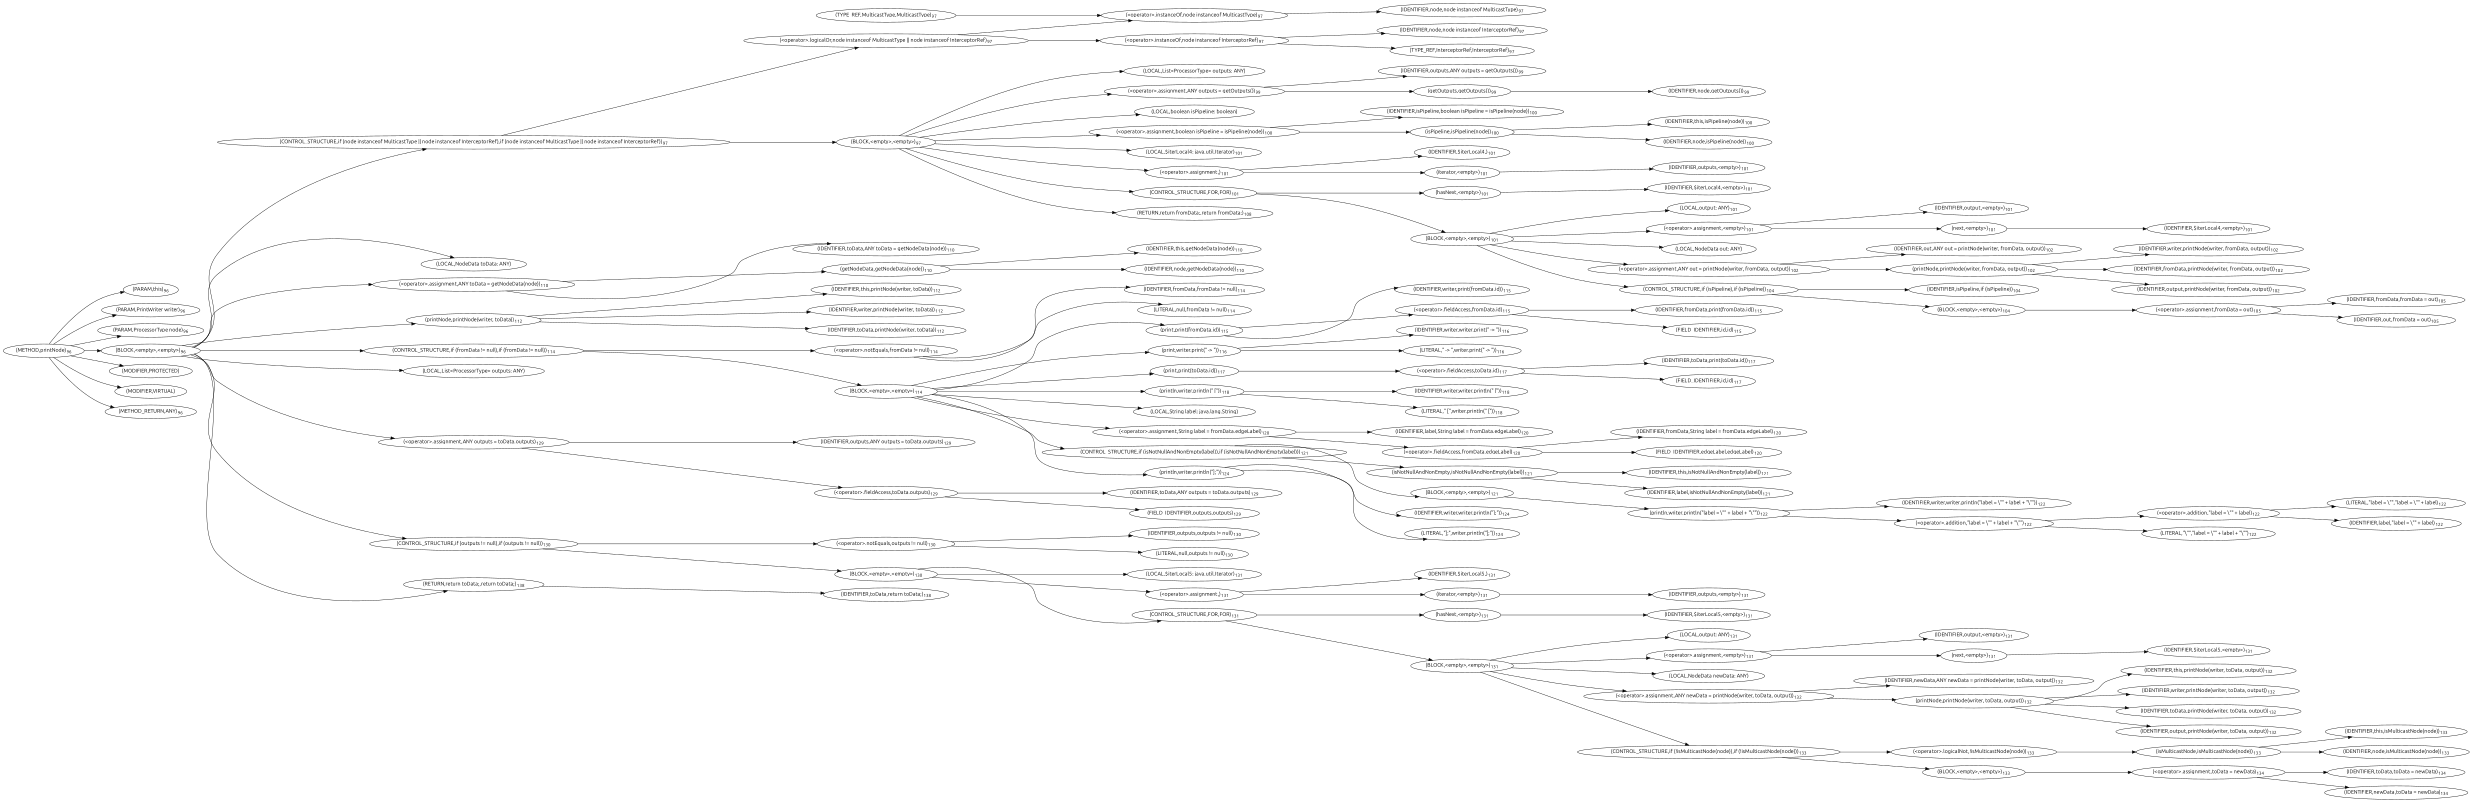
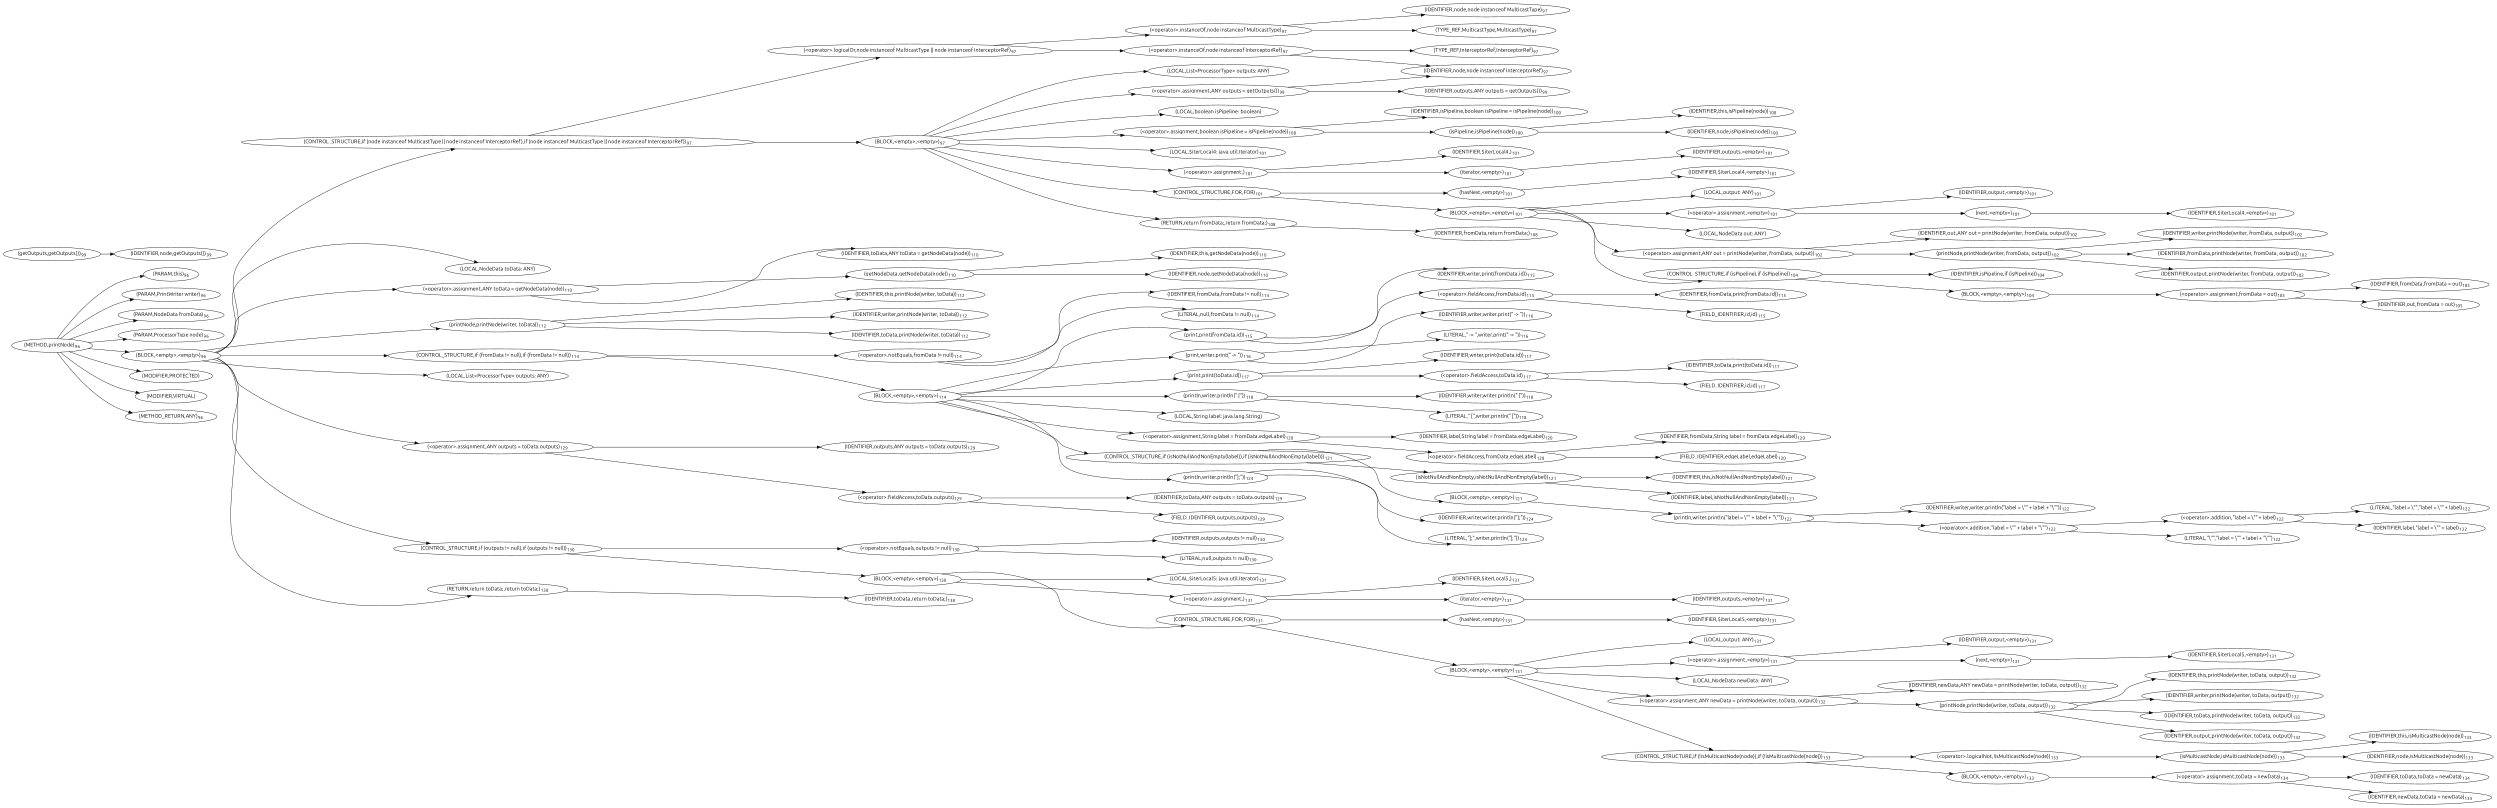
(1027, 15) -> (1362, 30)
(1347, 91) -> (1357, 82)
none -> (1486, 234)
none -> (171, 315)
none -> (1486, 356)
